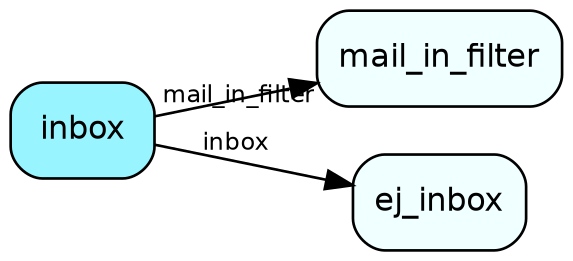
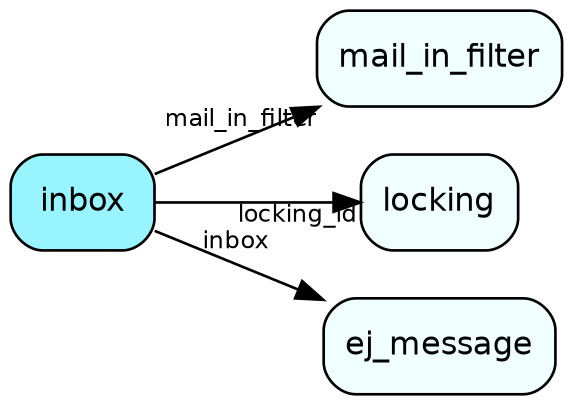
none -> (440, 202)
(440, 202) -> (440, 346)
